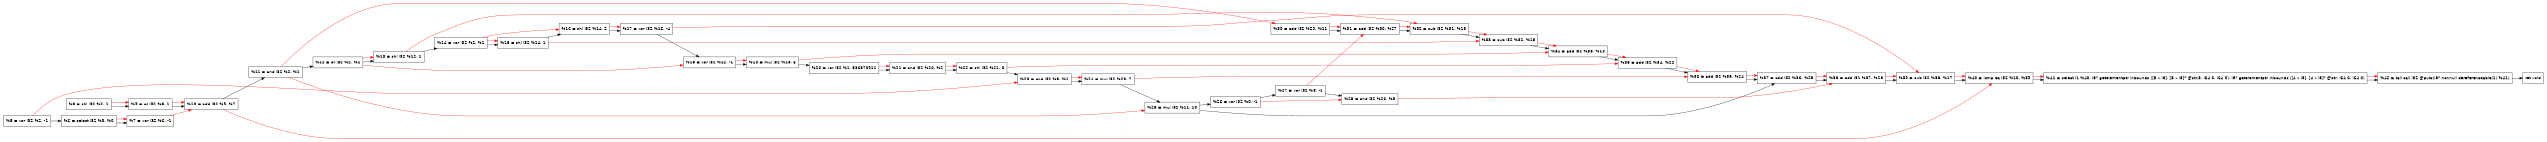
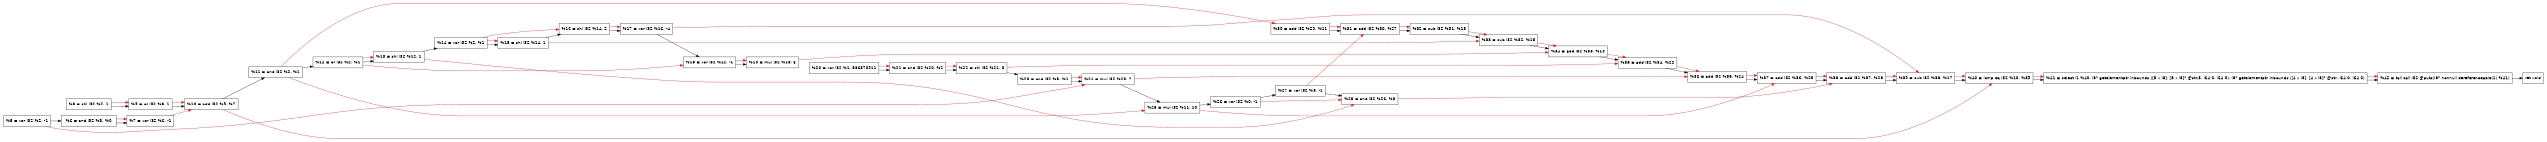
(907, 15) -> (891, 84)
(803, 65) -> none
(520, 93) -> (564, 105)
(1488, 116) -> (1488, 116)
(89, 121) -> (89, 121)
